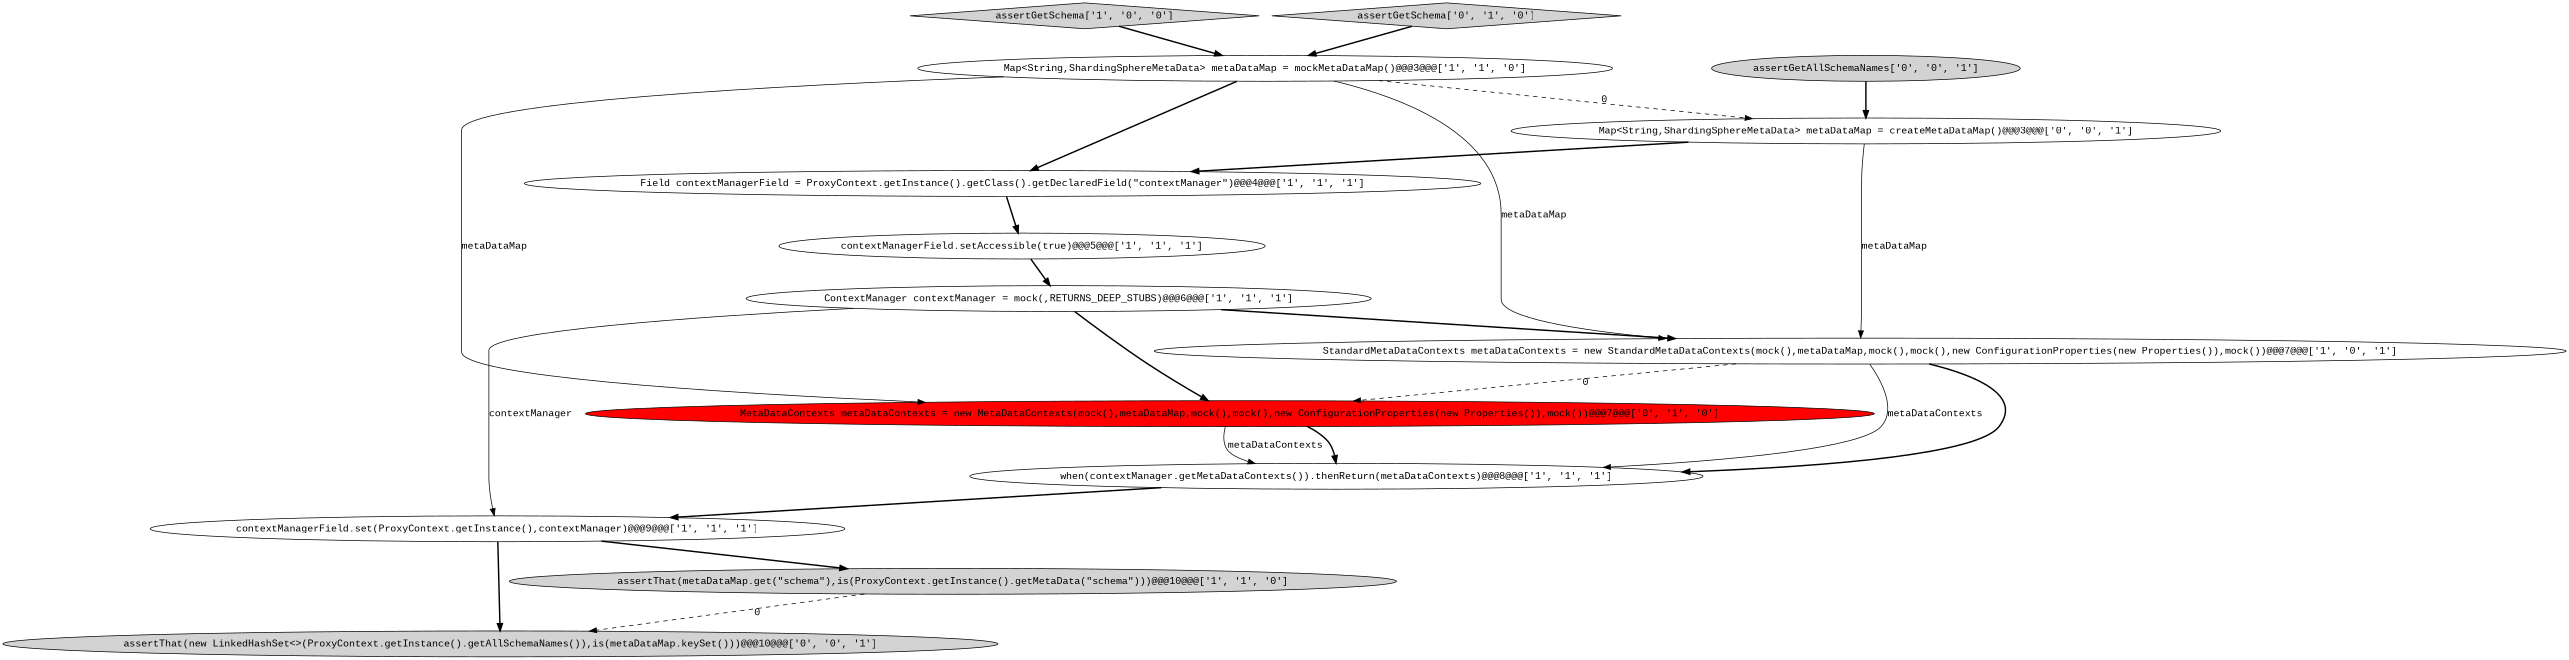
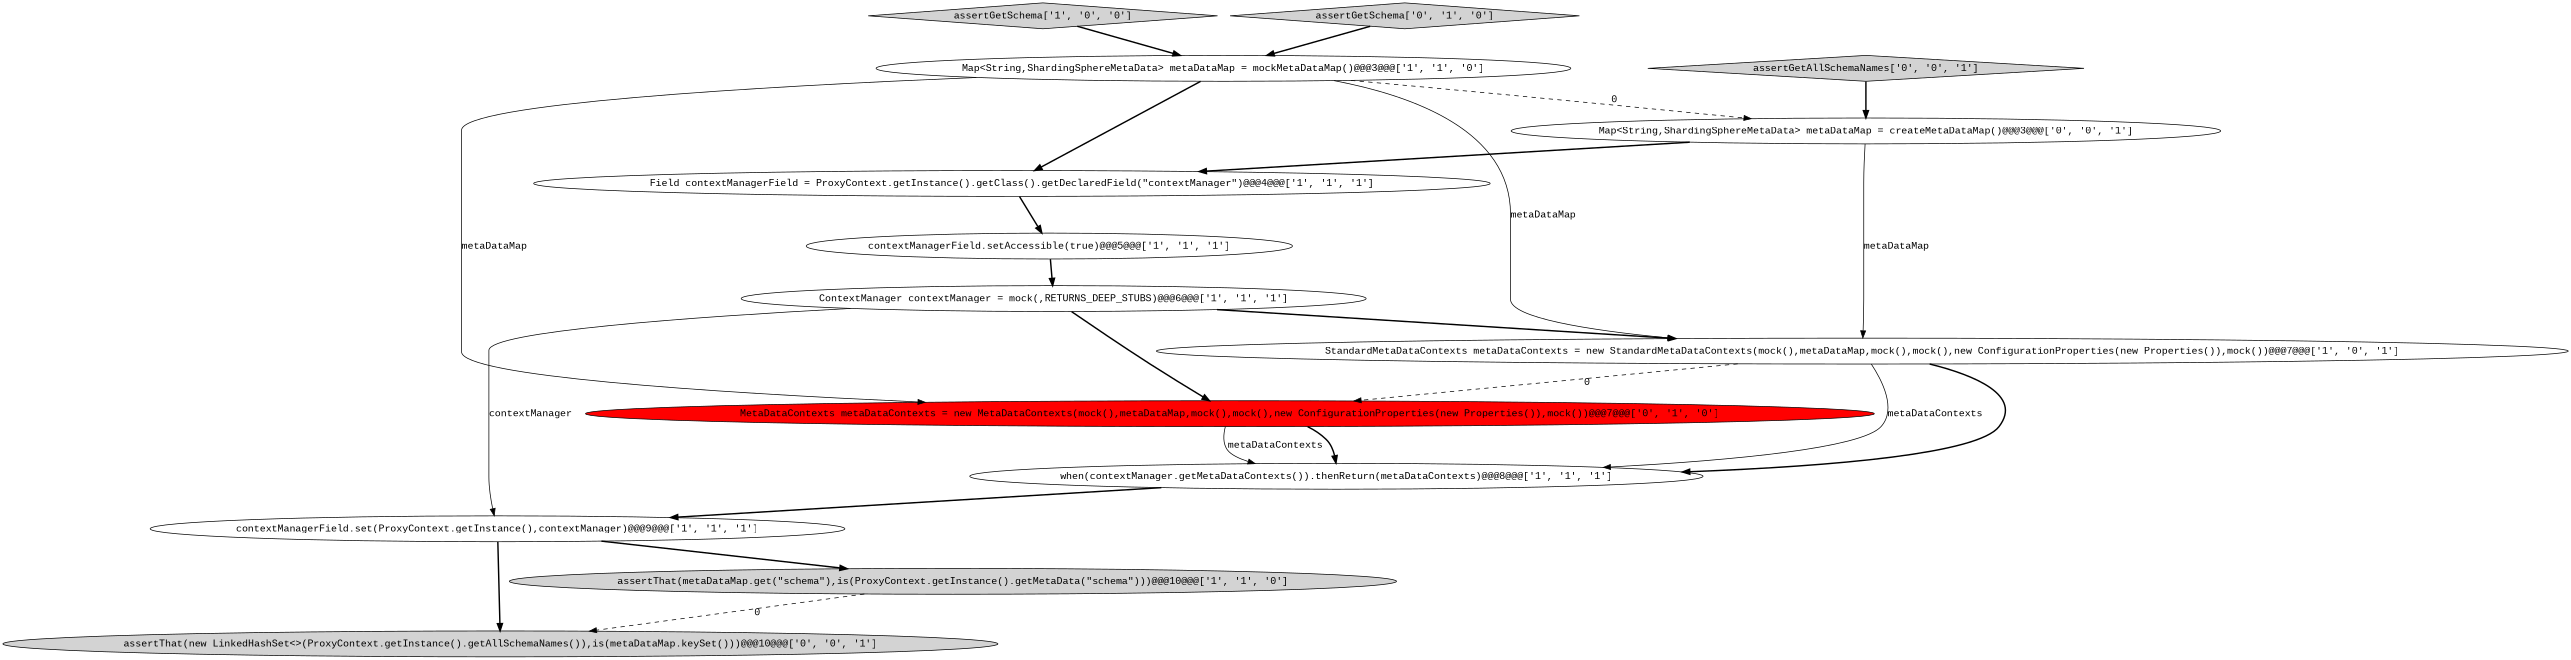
(1866, 68) -> (1866, 68)
